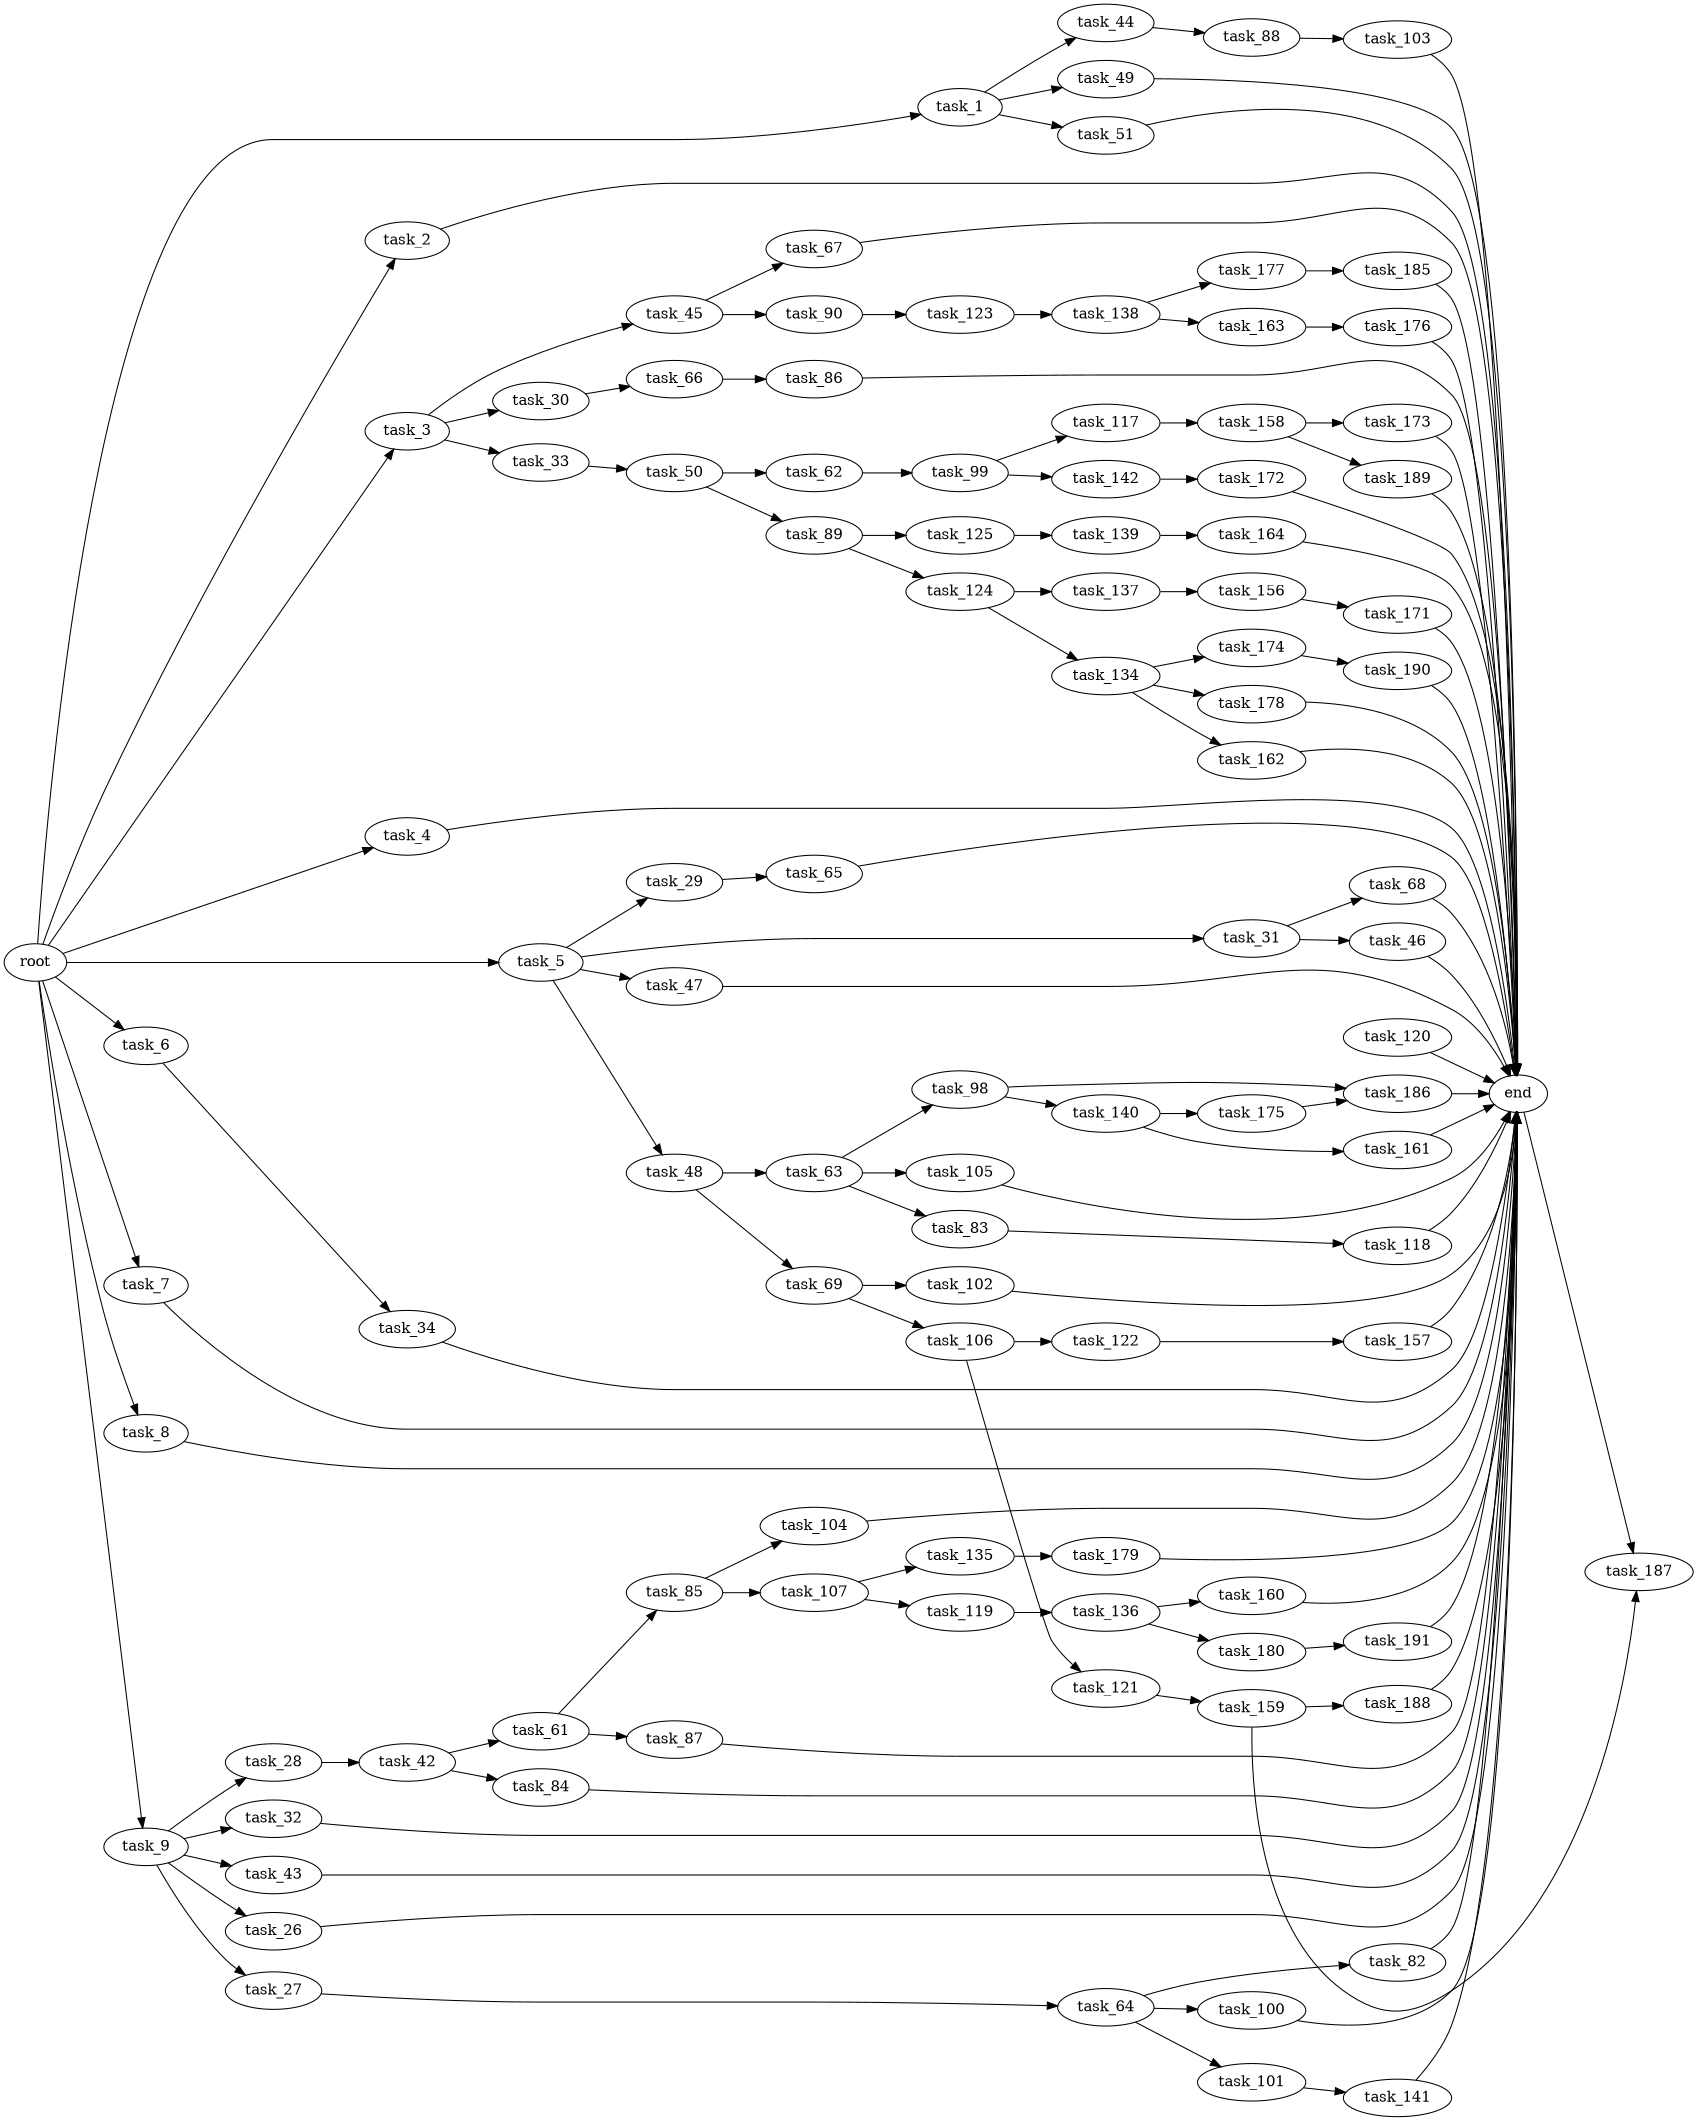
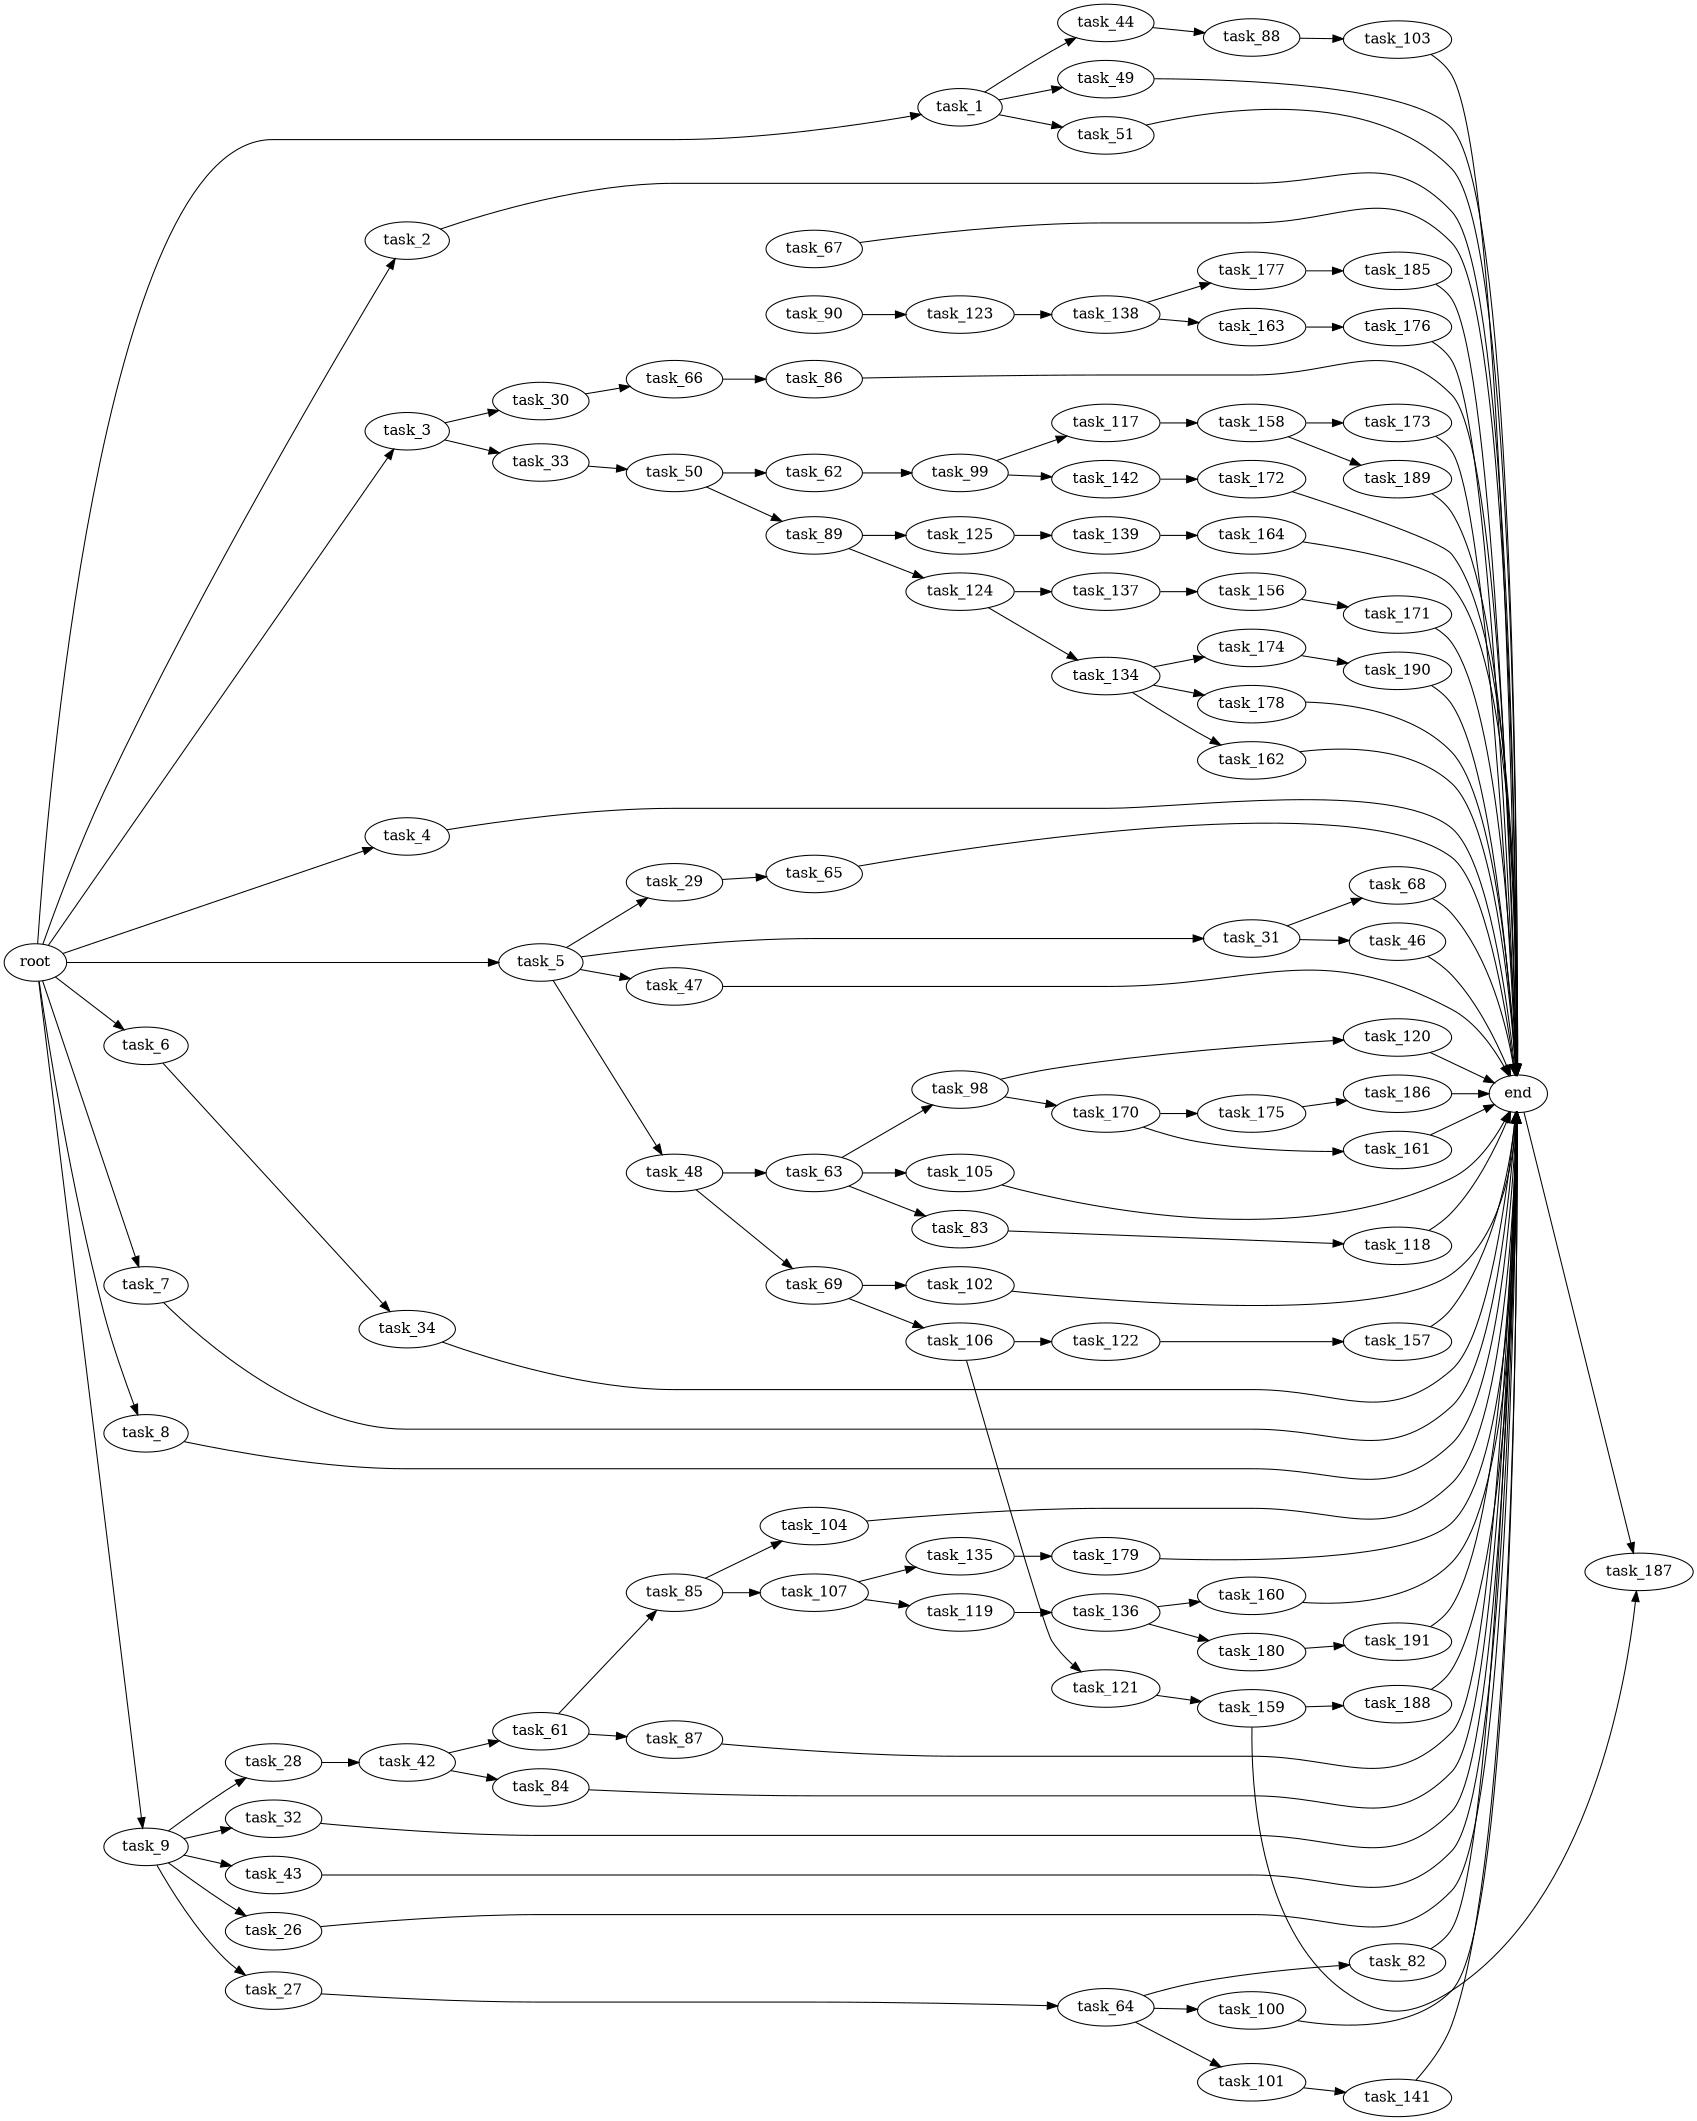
(674, 315) -> none
(1172, 1083) -> (1166, 1054)
(1106, 1114) -> (1106, 1114)
